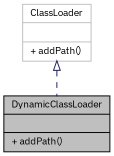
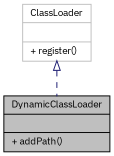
(56, 51) -> (54, 51)
